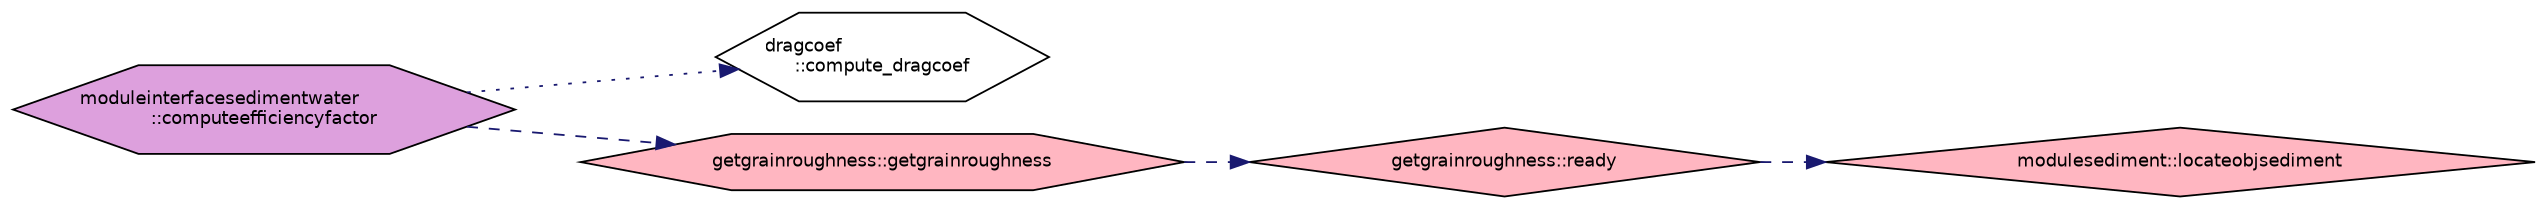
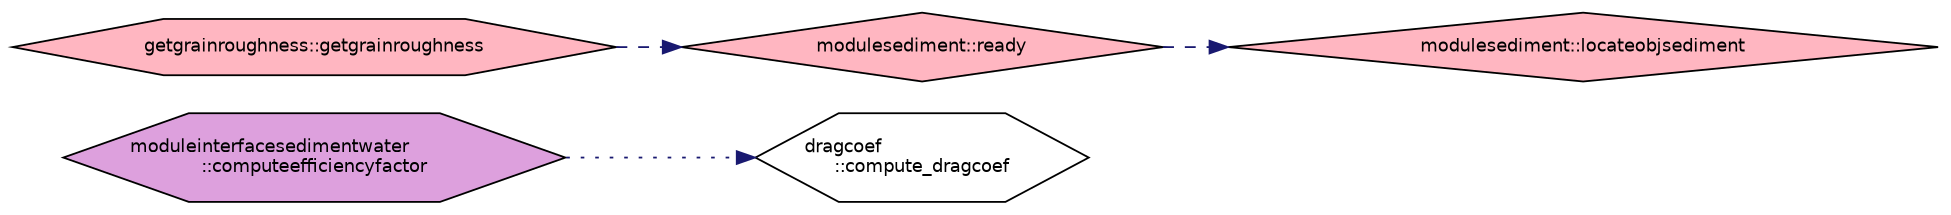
(562, 135) -> none
(1505, 162) -> (922, 47)
